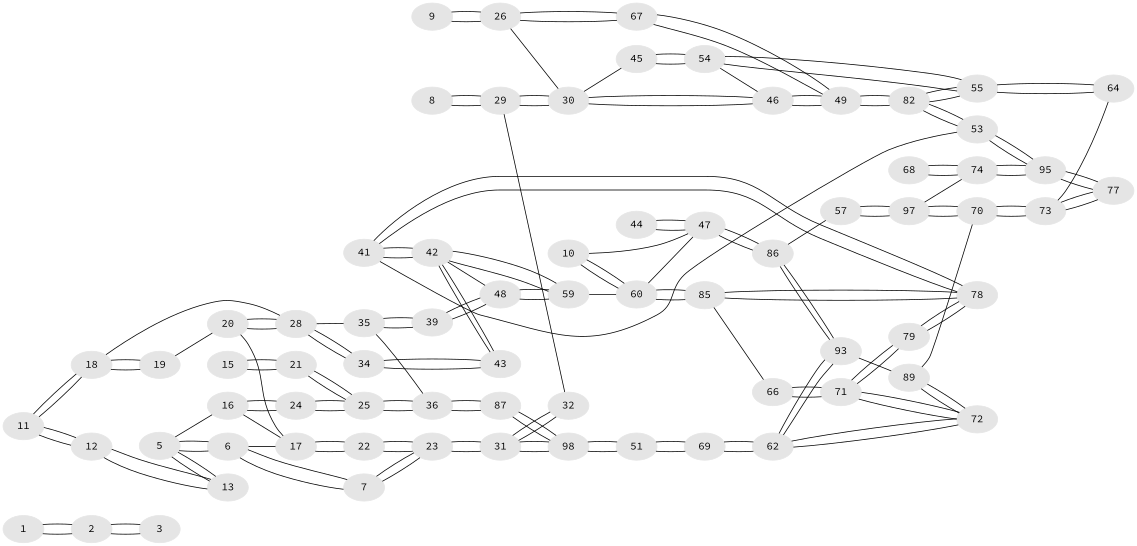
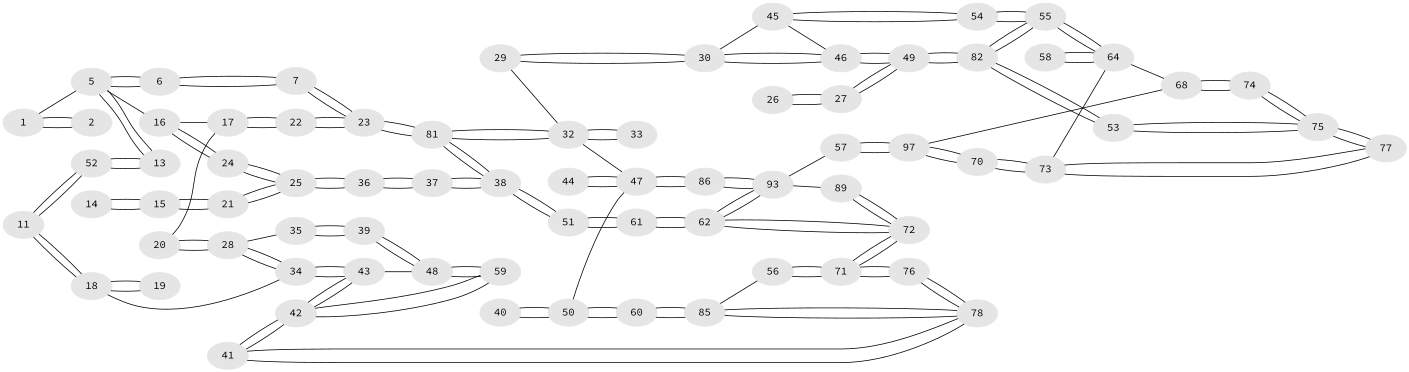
(432, 17) -> none
(637, 17) -> (841, 99)
none -> (1045, 58)
(534, 59) -> none
none -> (1148, 72)
(739, 80) -> (807, 38)
(432, 101) -> none
none -> (58, 102)
none -> (637, 135)
(1045, 170) -> (1318, 127)
(943, 191) -> (1045, 117)
none -> (92, 204)
(802, 235) -> (807, 166)
(568, 254) -> (568, 313)
(671, 260) -> (603, 158)
(466, 274) -> (398, 272)
(957, 275) -> none
(603, 294) -> none
(668, 305) -> none
(189, 309) -> (194, 307)
none -> (500, 313)
(909, 337) -> (909, 272)
(194, 344) -> none
(393, 354) -> none
(773, 392) -> (773, 272)
(500, 406) -> (432, 183)
(92, 447) -> (92, 164)
(262, 447) -> none
(500, 447) -> (432, 135)
(568, 447) -> (500, 183)
(705, 447) -> (637, 223)
(160, 529) -> none
